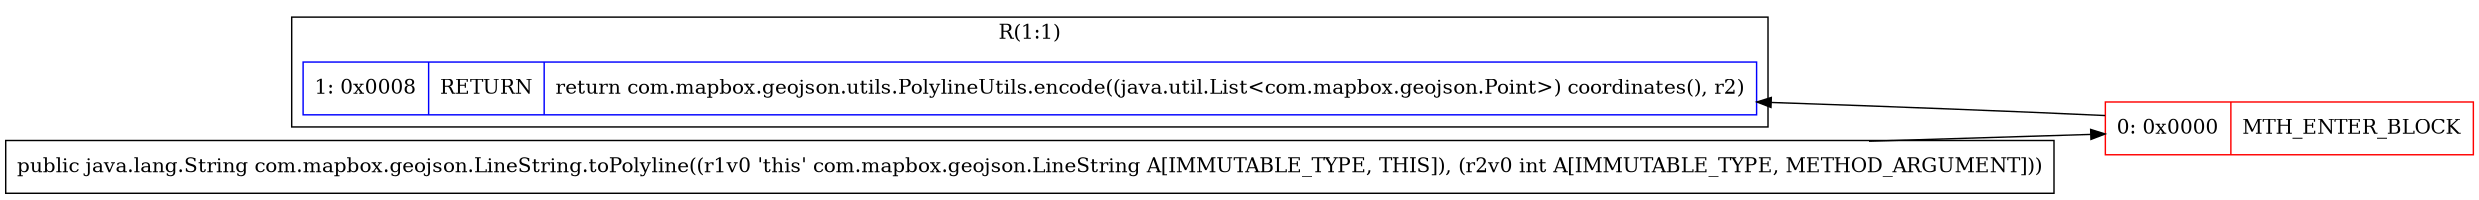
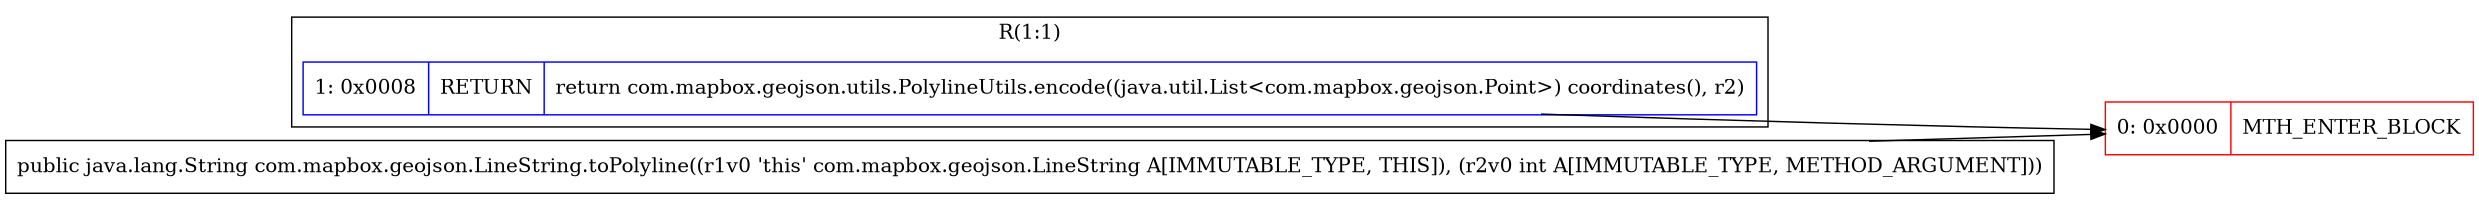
(1938, 109) -> (1816, 123)
